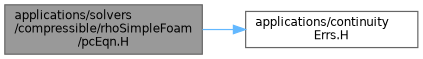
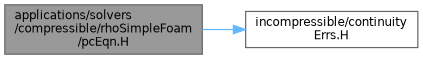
(332, 30) -> (332, 30)
